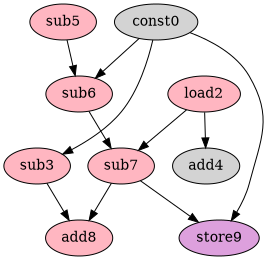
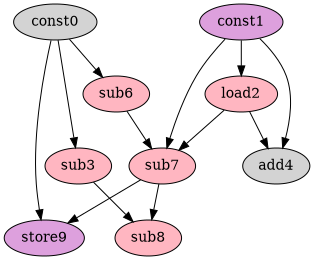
(63, 22) -> none
none -> (241, 22)
(79, 238) -> (148, 238)
